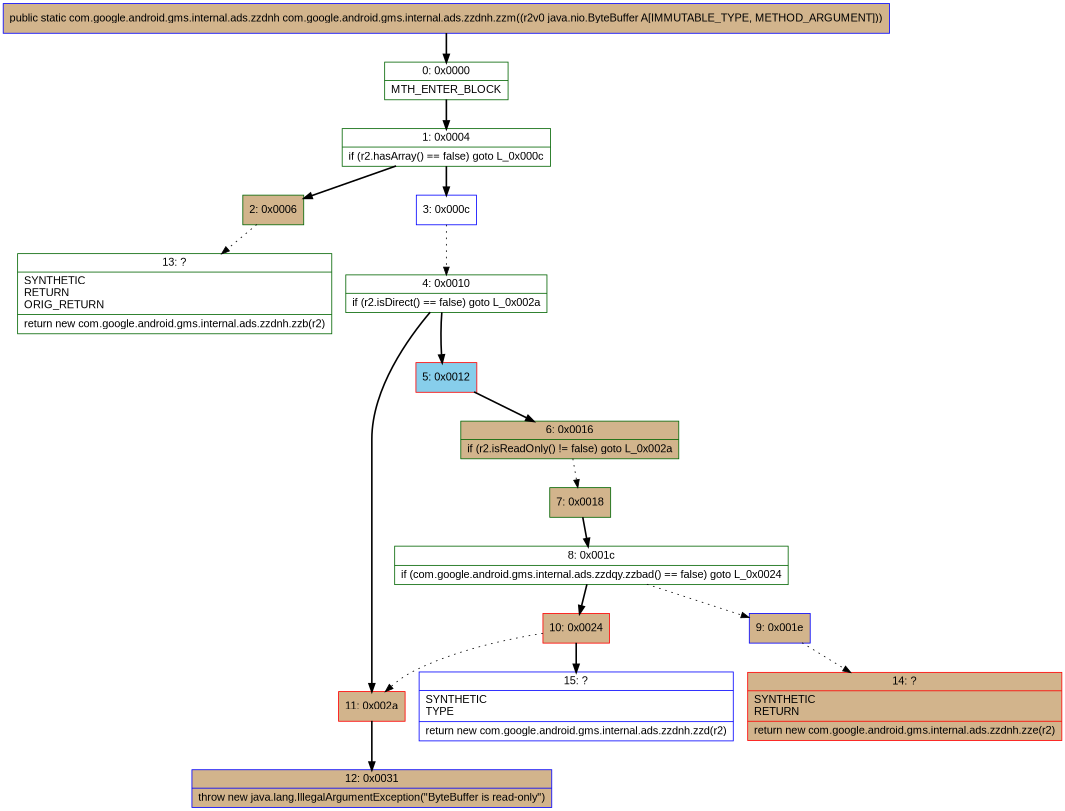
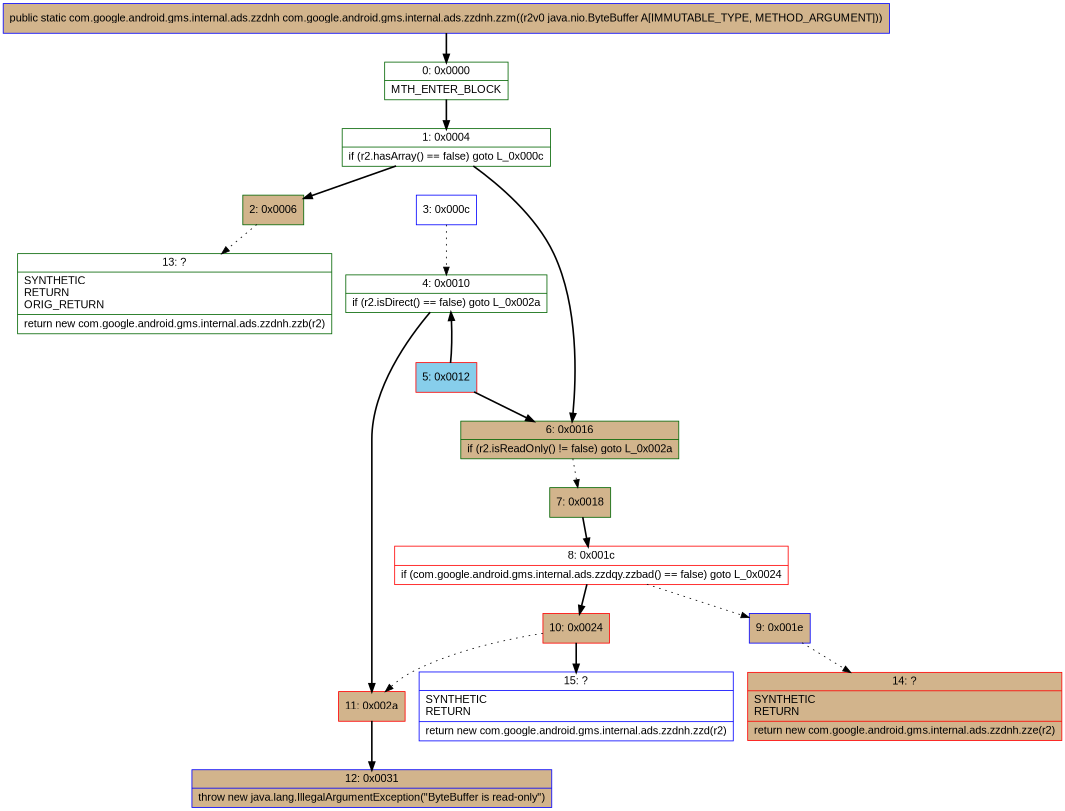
(446, 177) -> (562, 273)
(441, 334) -> (452, 342)
(591, 565) -> (591, 565)
(440, 712) -> (448, 712)
